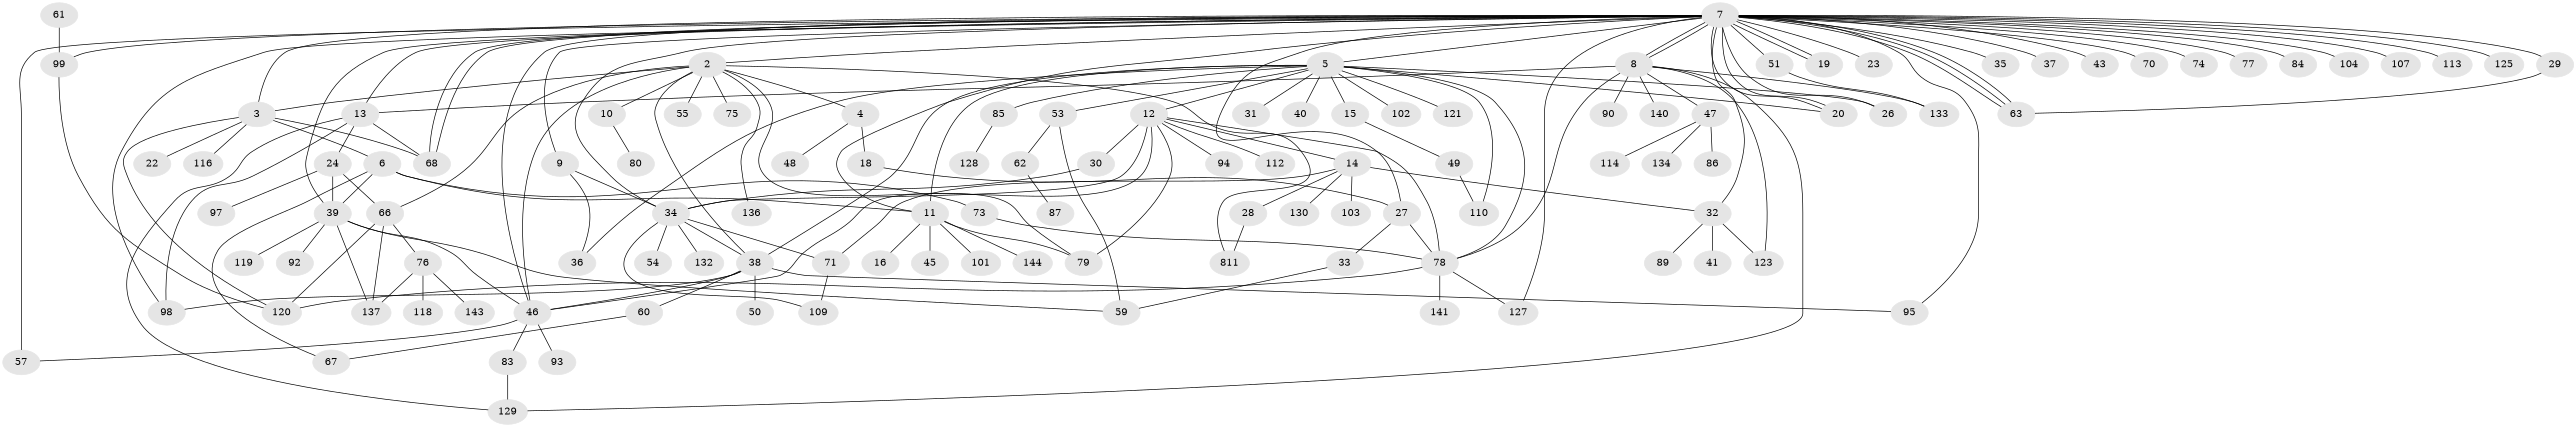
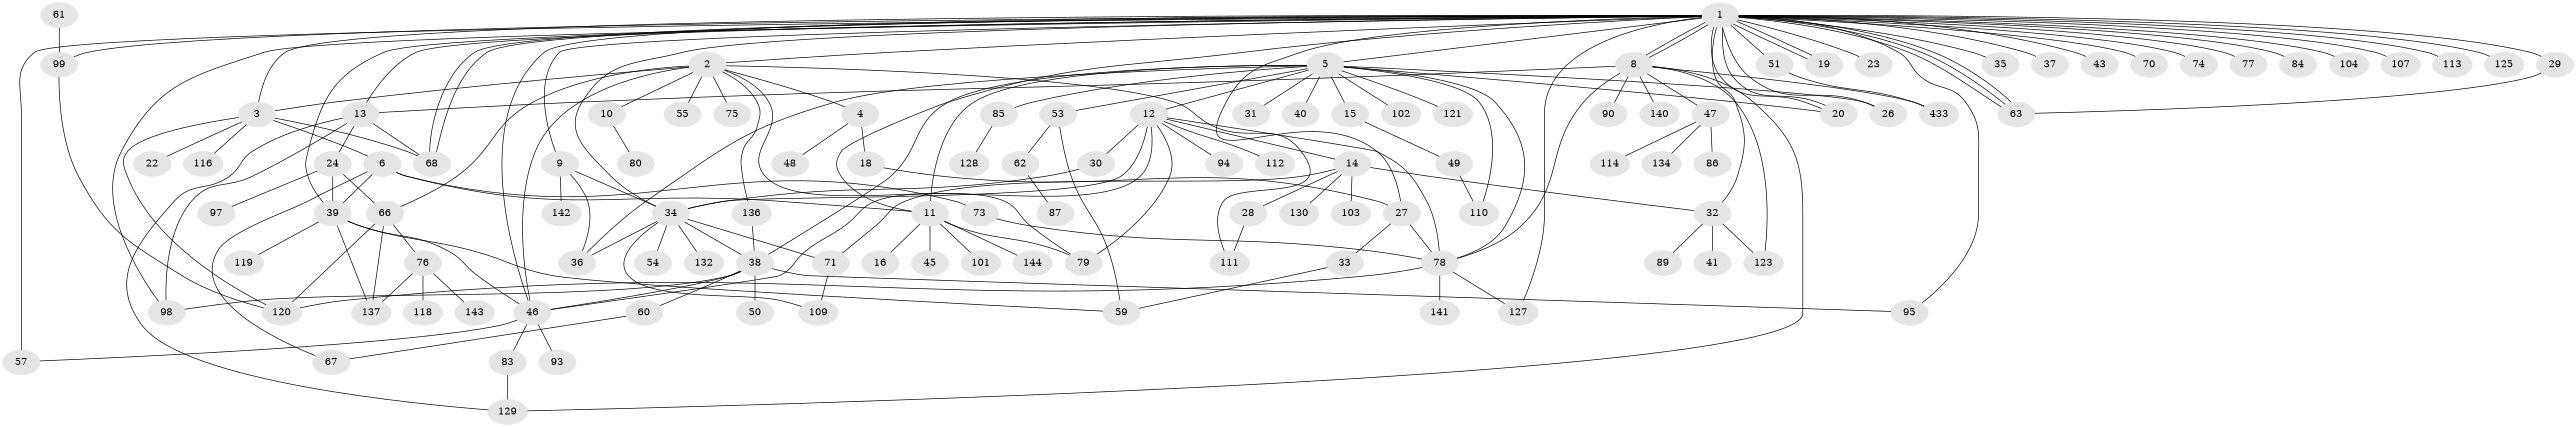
(1720, 15) -> (1720, 15)
(1939, 114) -> (1939, 114)
(674, 164) -> (753, 234)
none -> (561, 214)
none -> (624, 238)
(295, 263) -> none
(1230, 263) -> (1230, 263)
